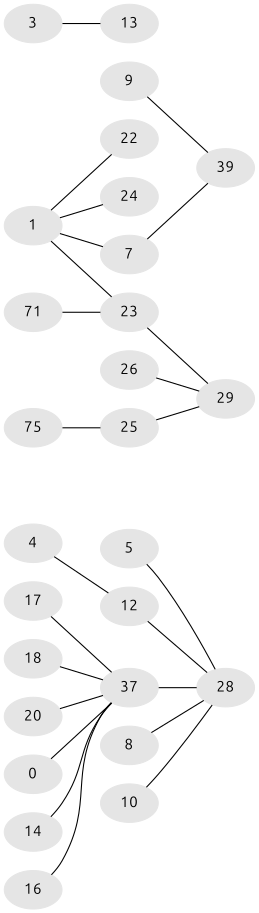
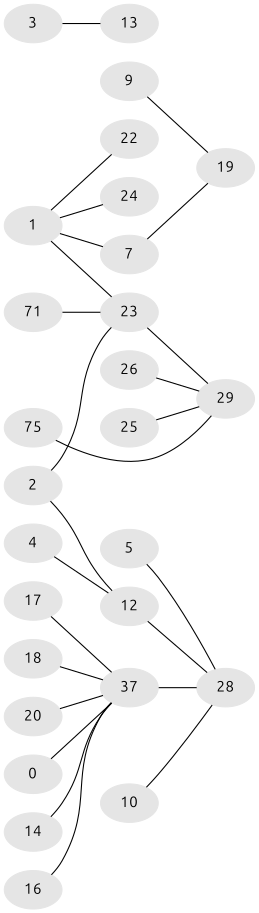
(226, 168) -> (226, 168)
(81, 428) -> (139, 461)
none -> (33, 486)
(129, 745) -> none
